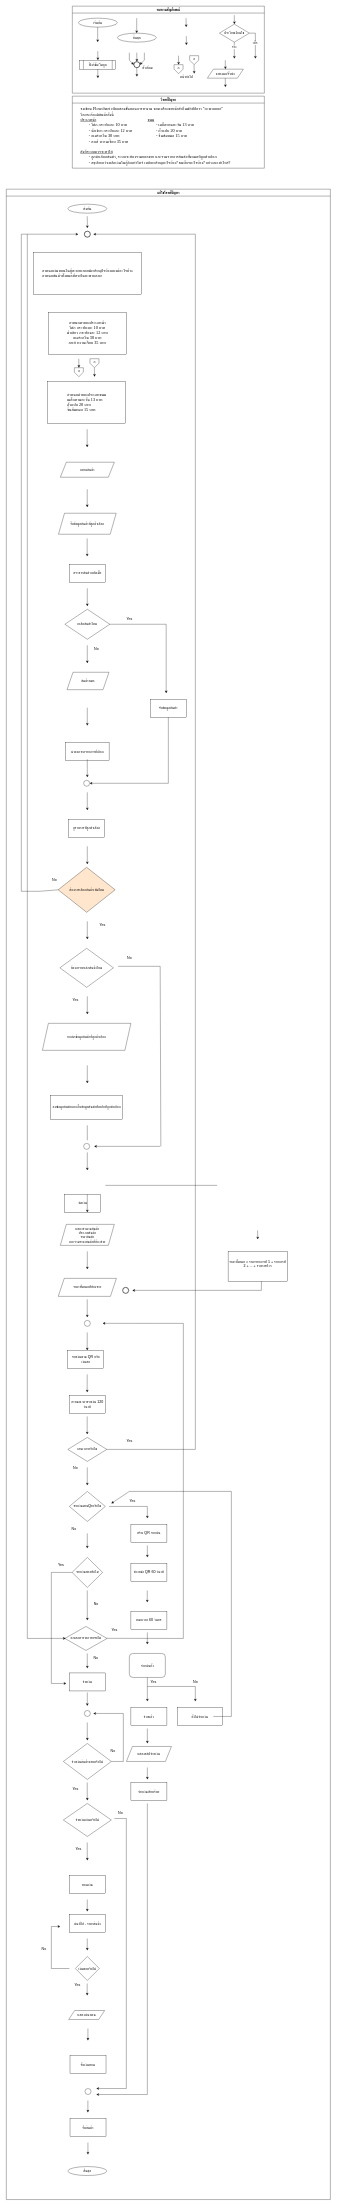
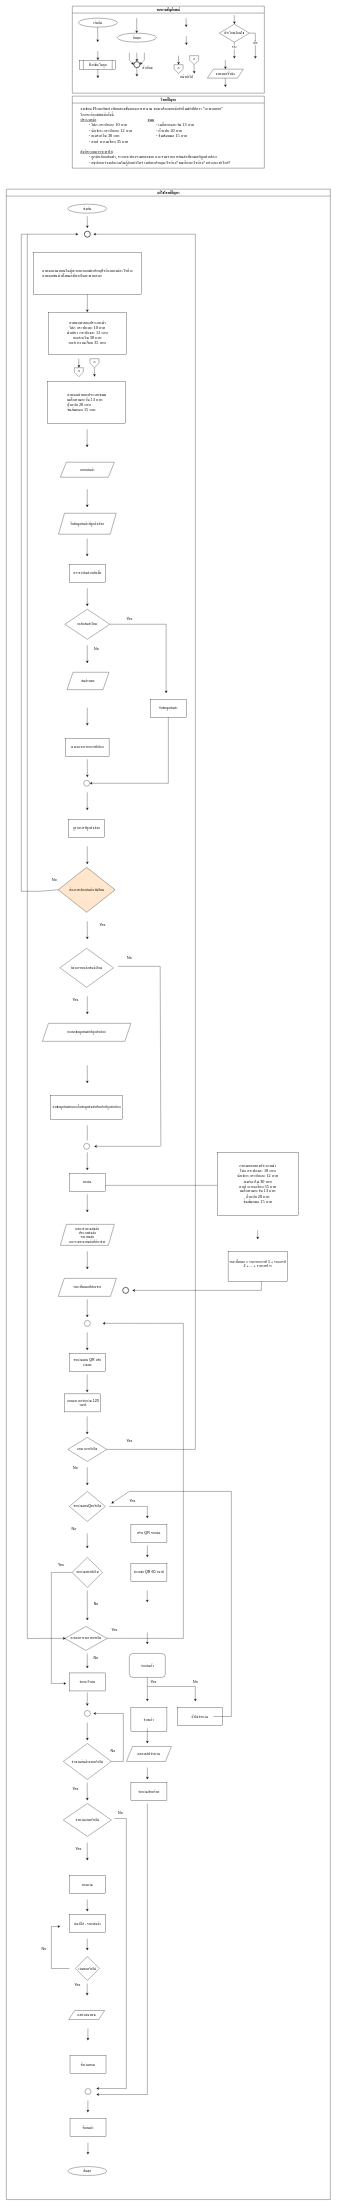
none -> (87, 309)
(87, 752) -> (87, 747)
(86, 1037) -> (86, 1032)
none -> (257, 1184)
(83, 1203) -> (87, 1182)
(86, 1359) -> (87, 1362)
(87, 1404) -> (83, 1403)
(149, 1620) -> none
(87, 1682) -> (87, 1682)
(149, 1716) -> (149, 1719)
